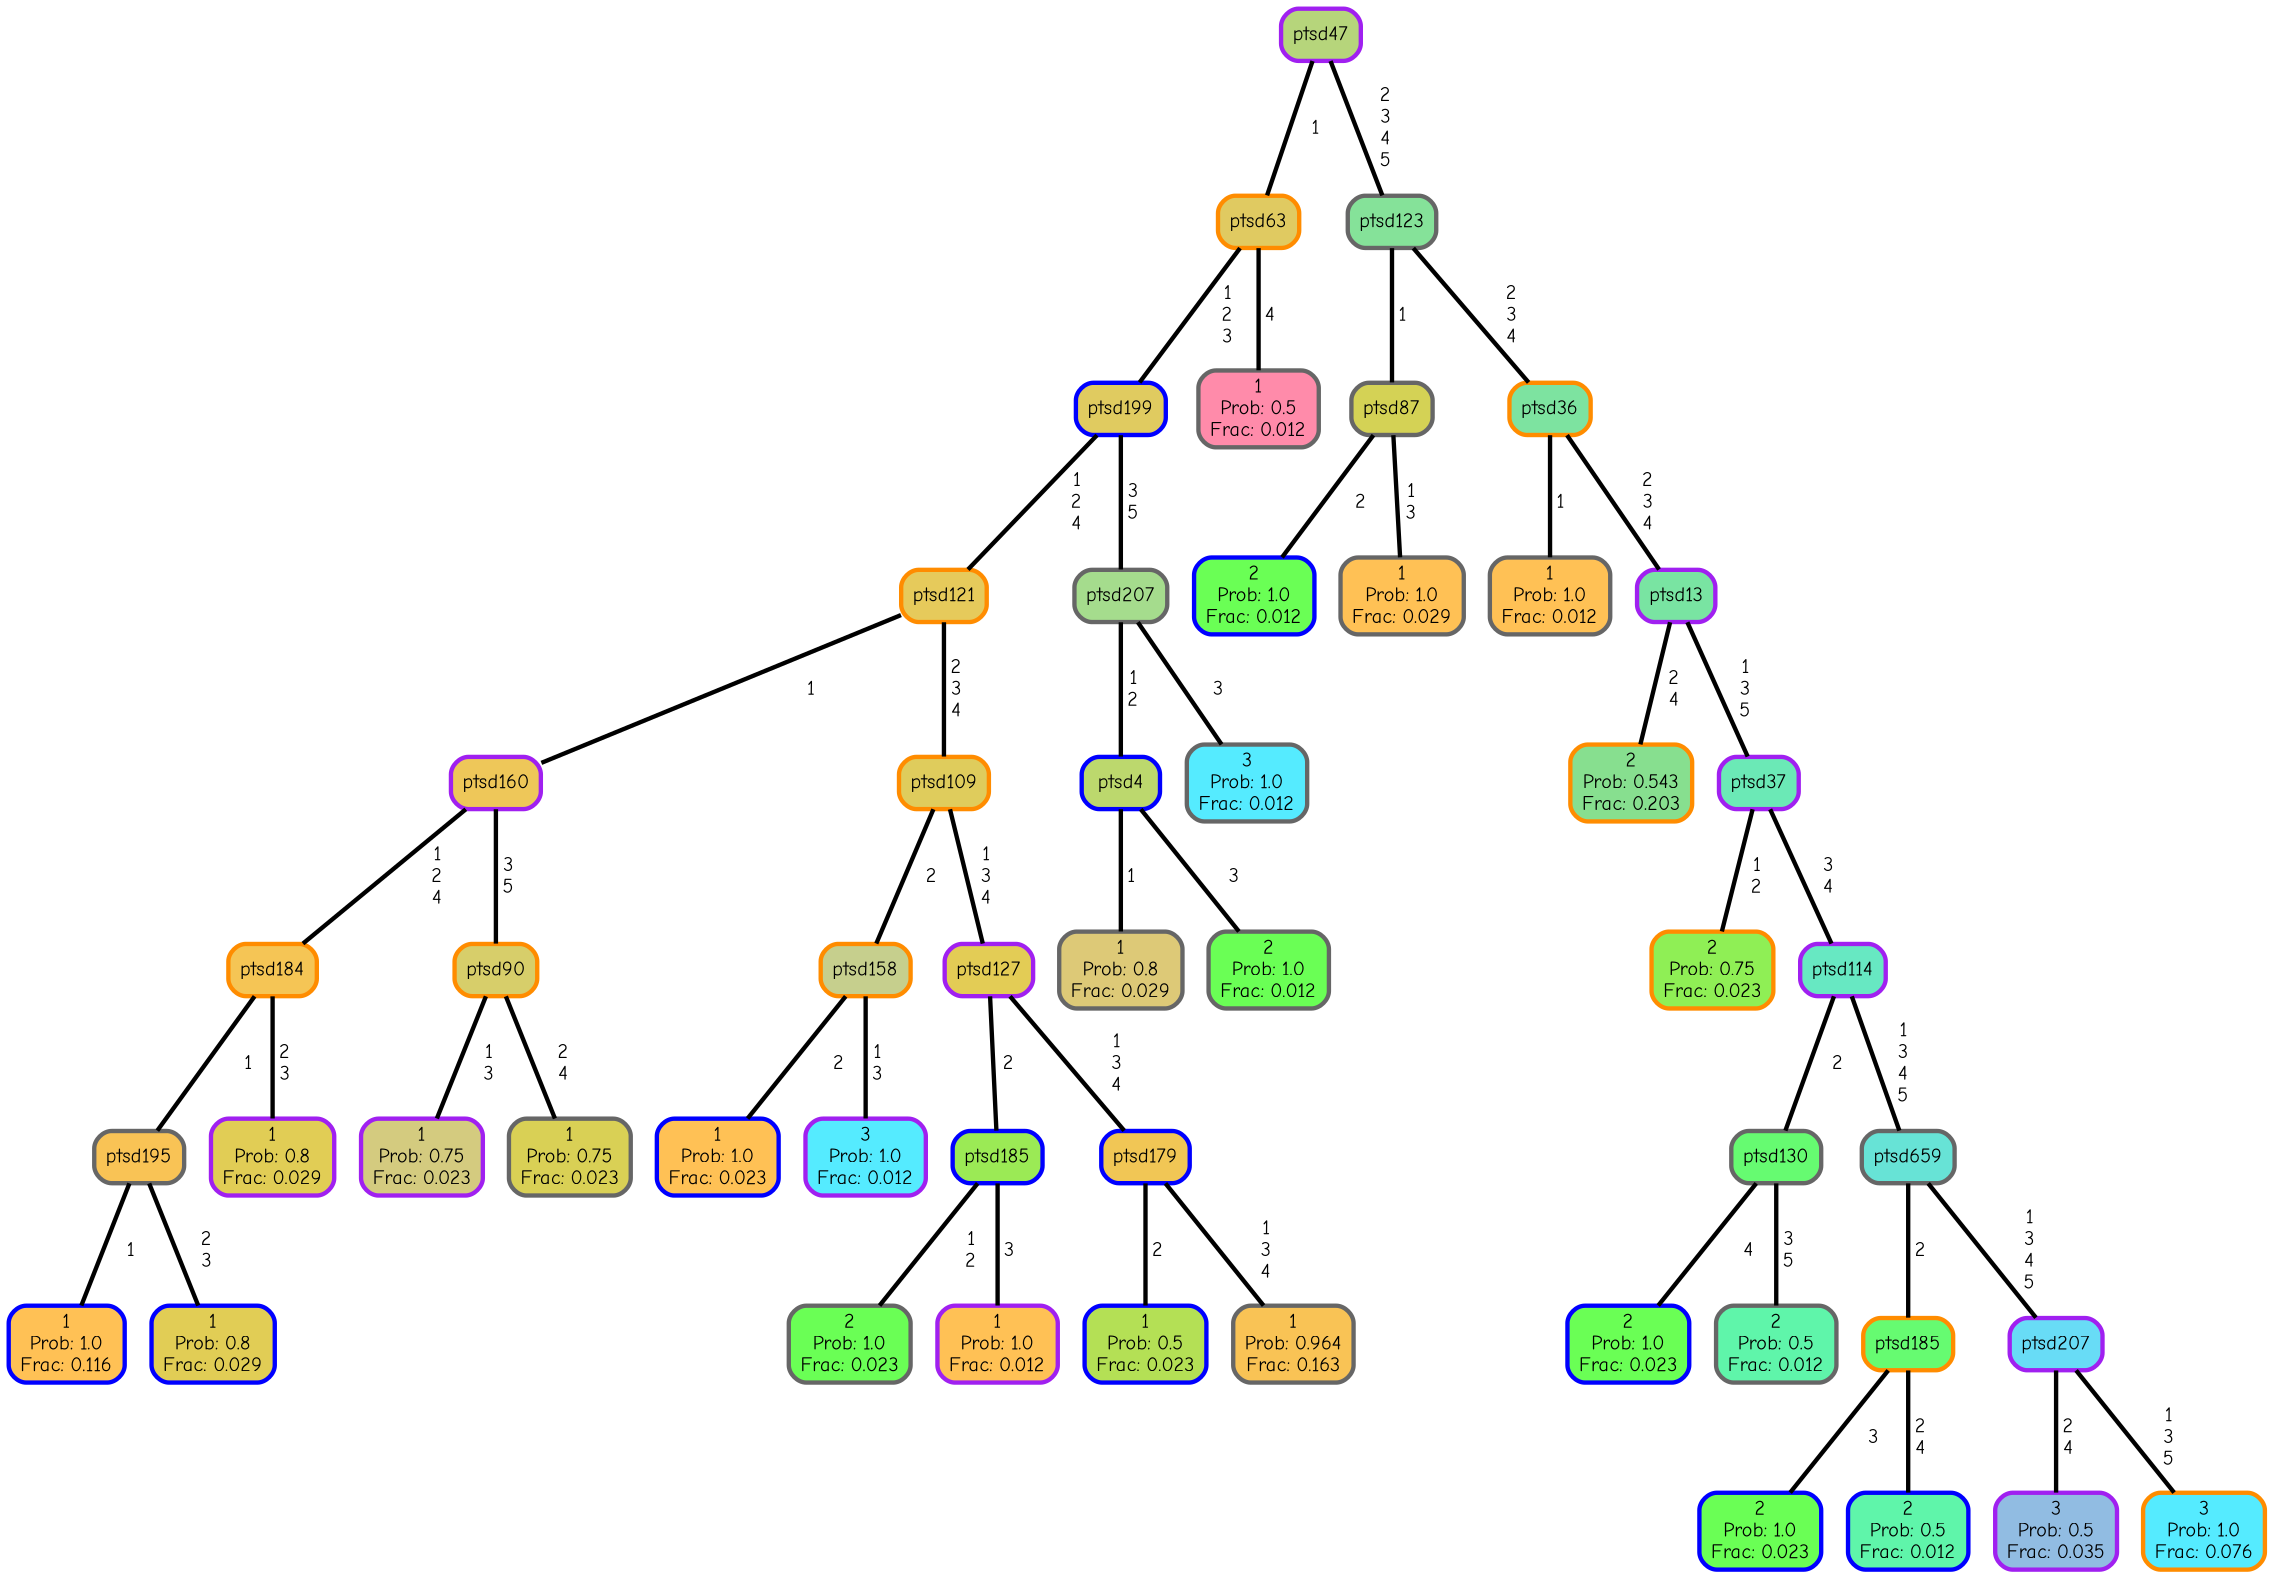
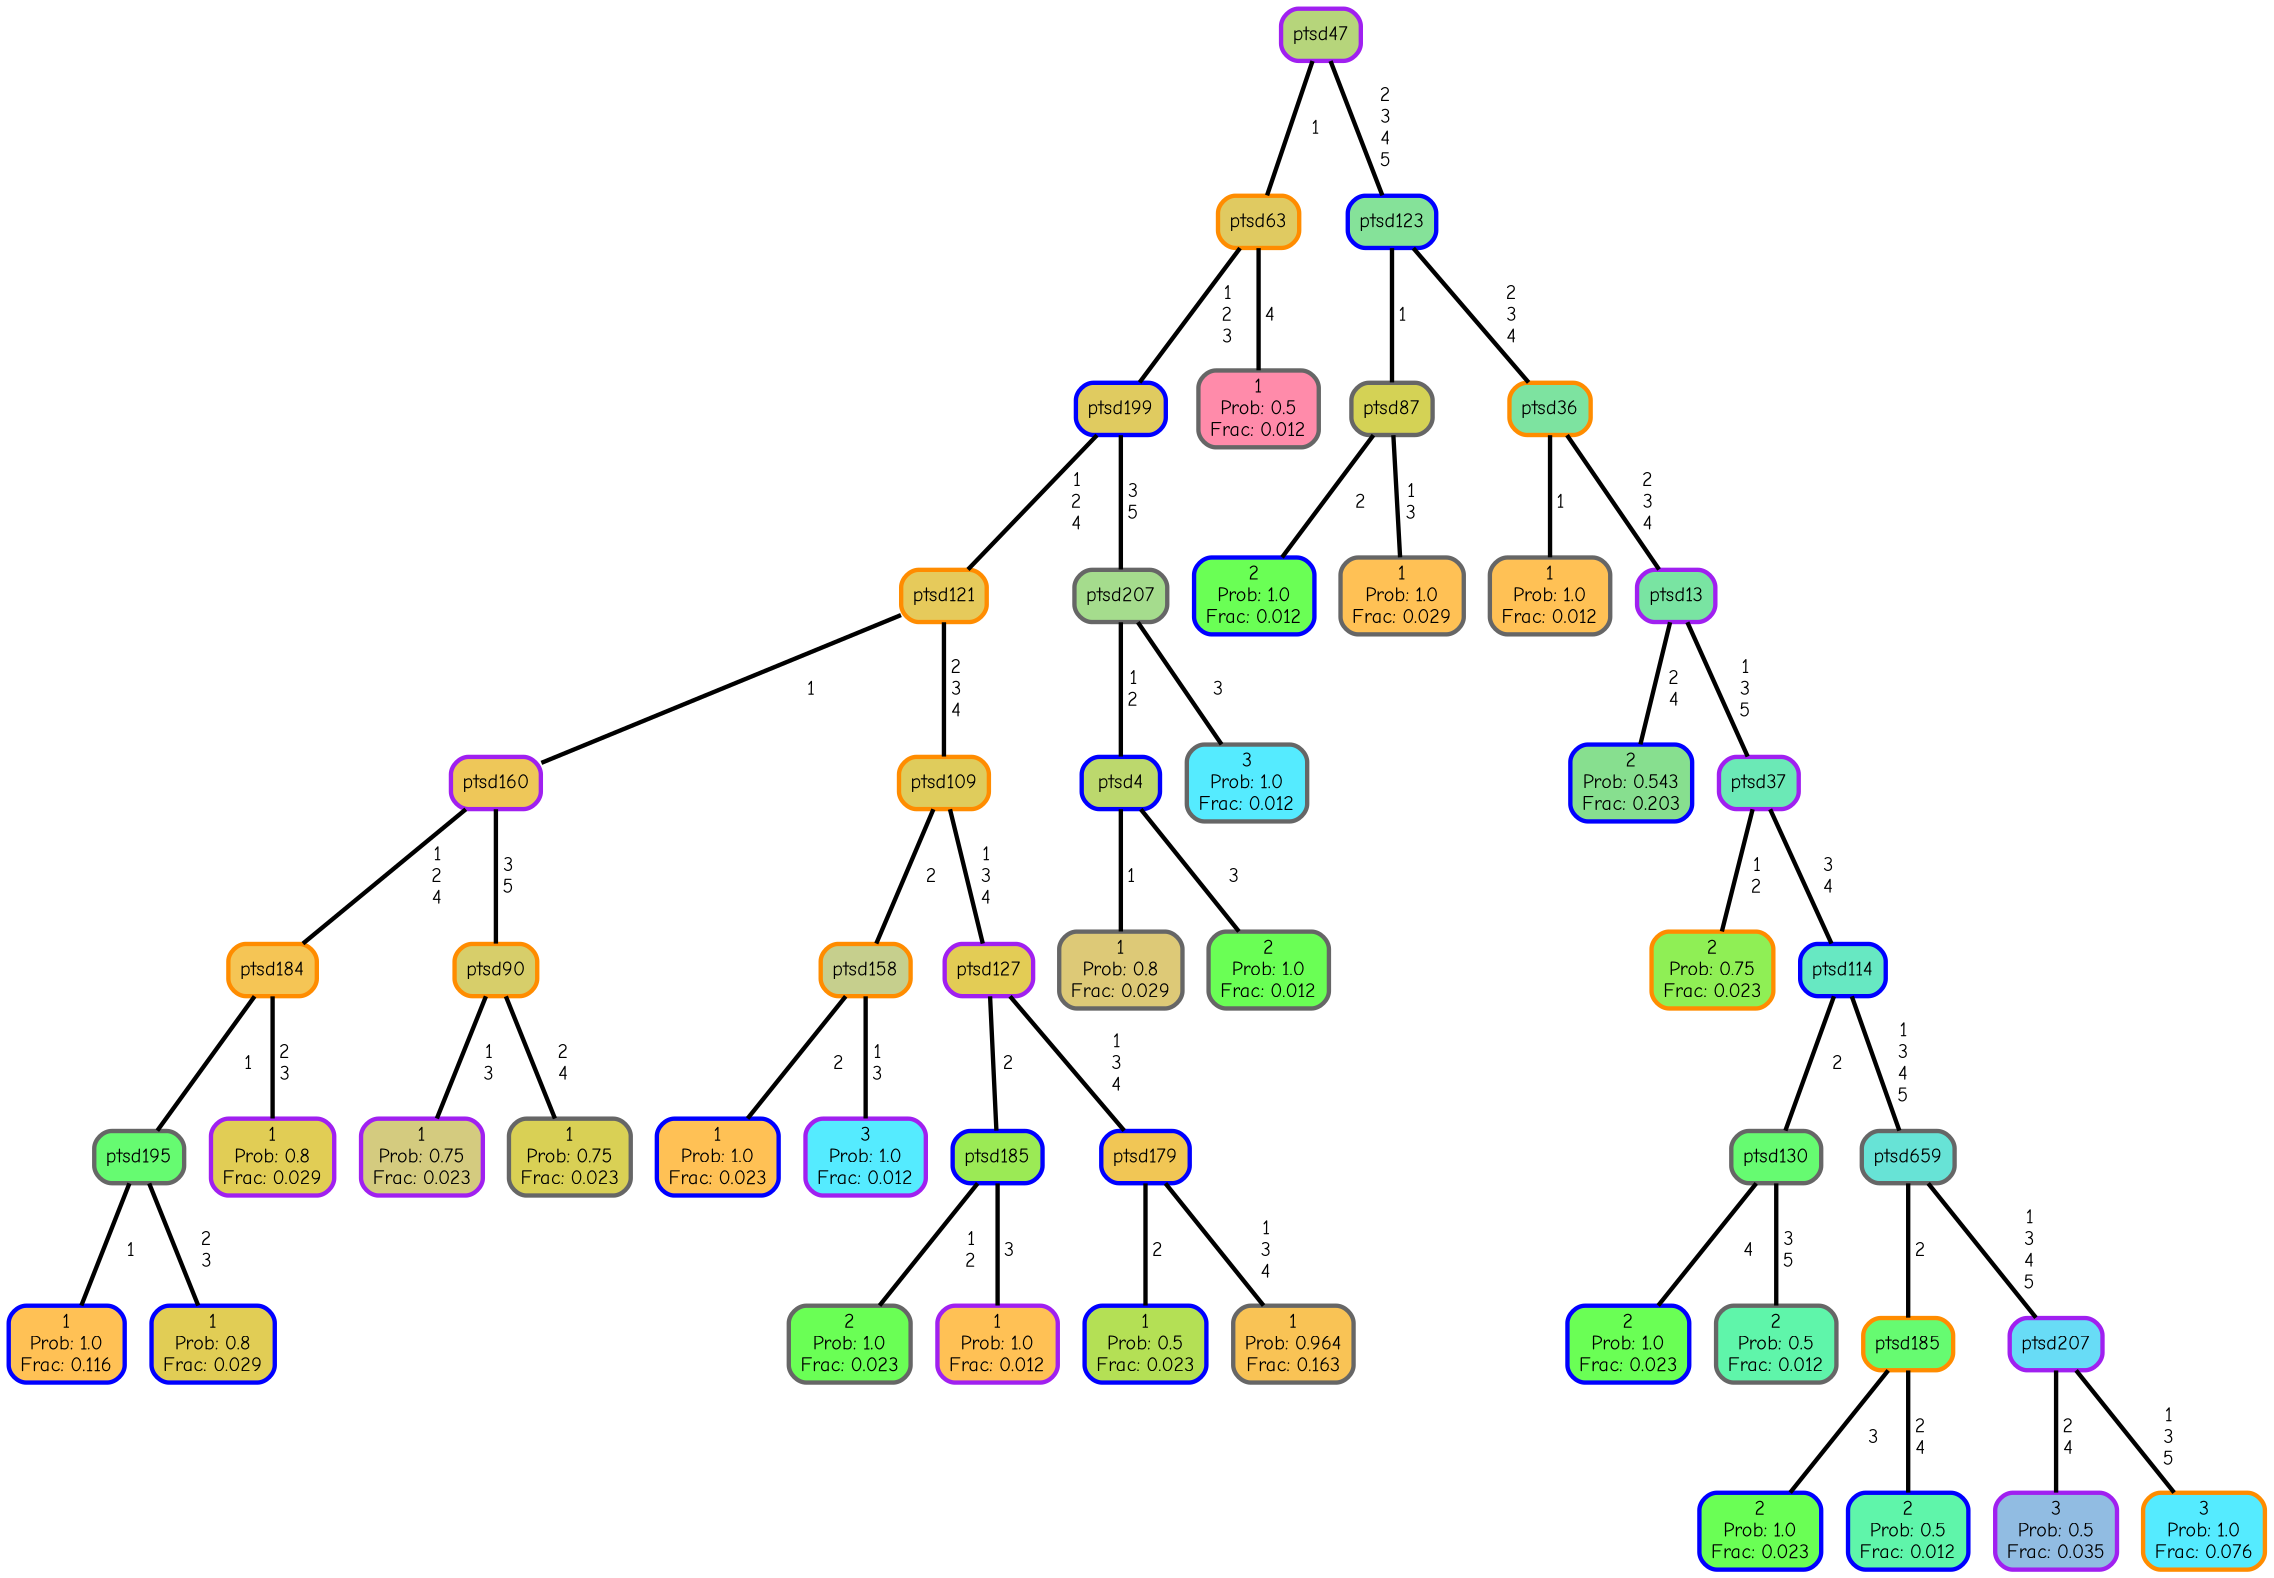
(1392, 222) -> (1392, 222)
(1631, 783) -> (1631, 783)
(1843, 970) -> (1843, 970)
(139, 1157) -> (139, 1157)
